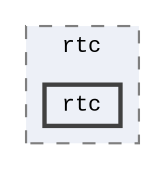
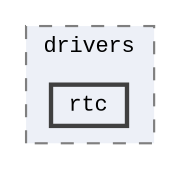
(82, 47) -> (90, 47)
